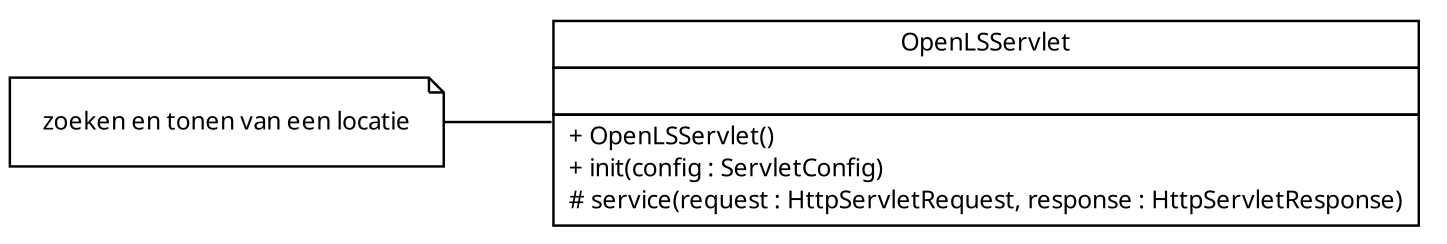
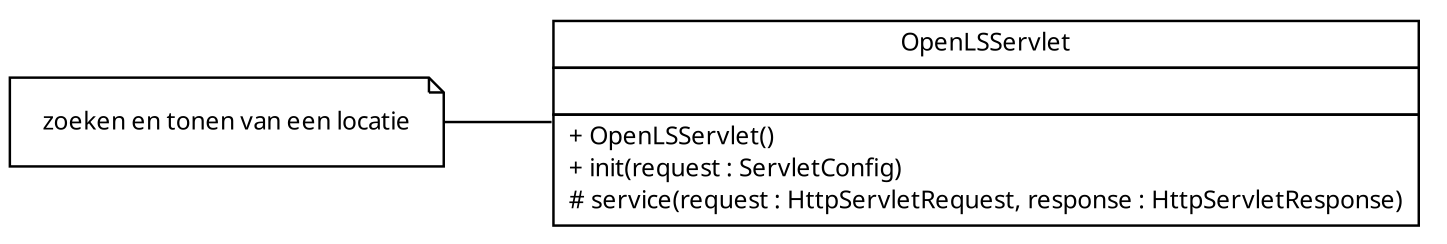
(727, 169) -> (736, 169)
